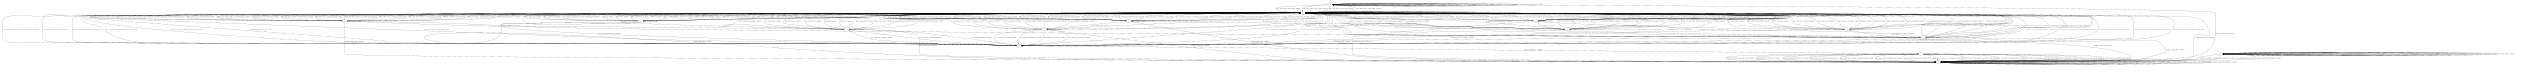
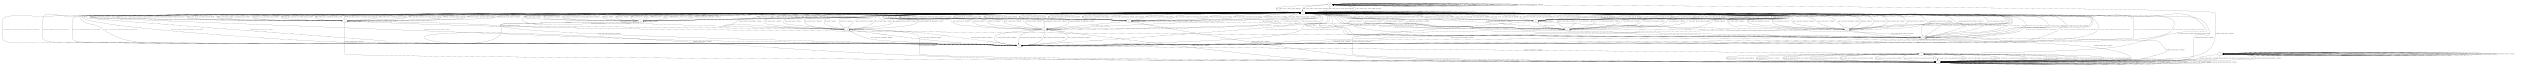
(972, 14) -> (2170, 14)
